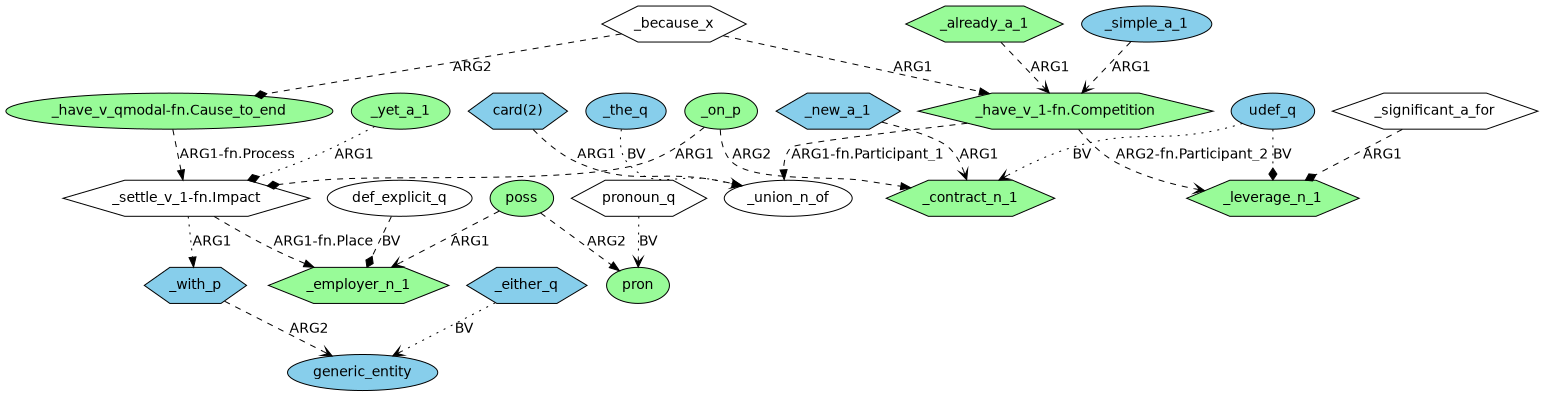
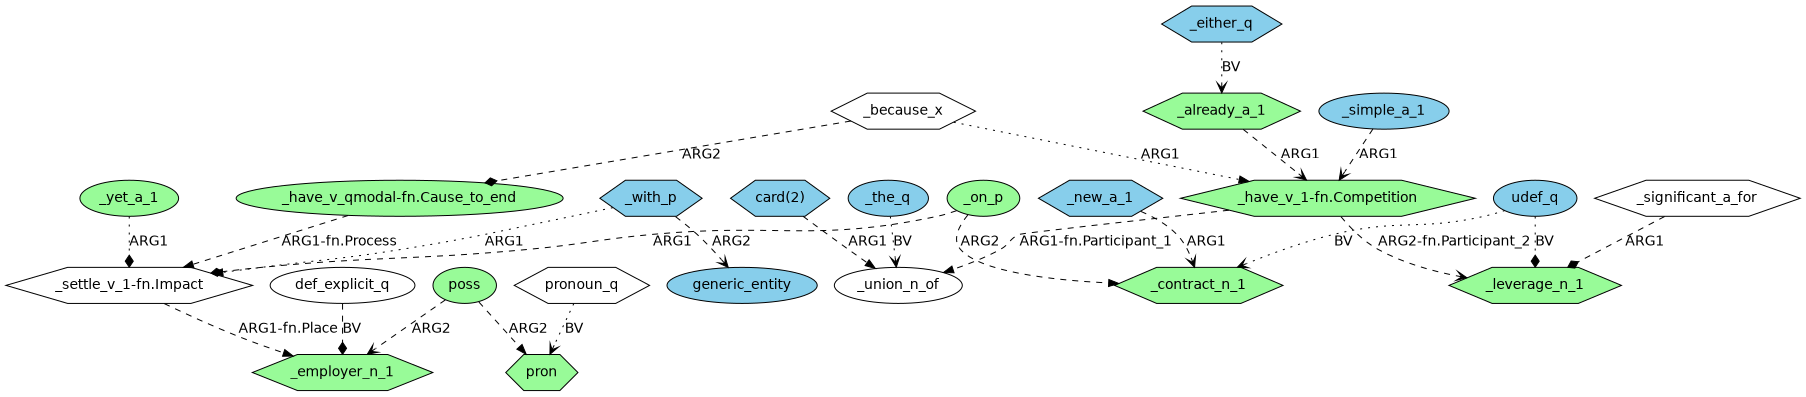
(851, 64) -> (1096, 151)
(190, 237) -> (419, 246)
(471, 242) -> (432, 329)
(638, 285) -> (542, 373)
(448, 327) -> (1222, 63)
